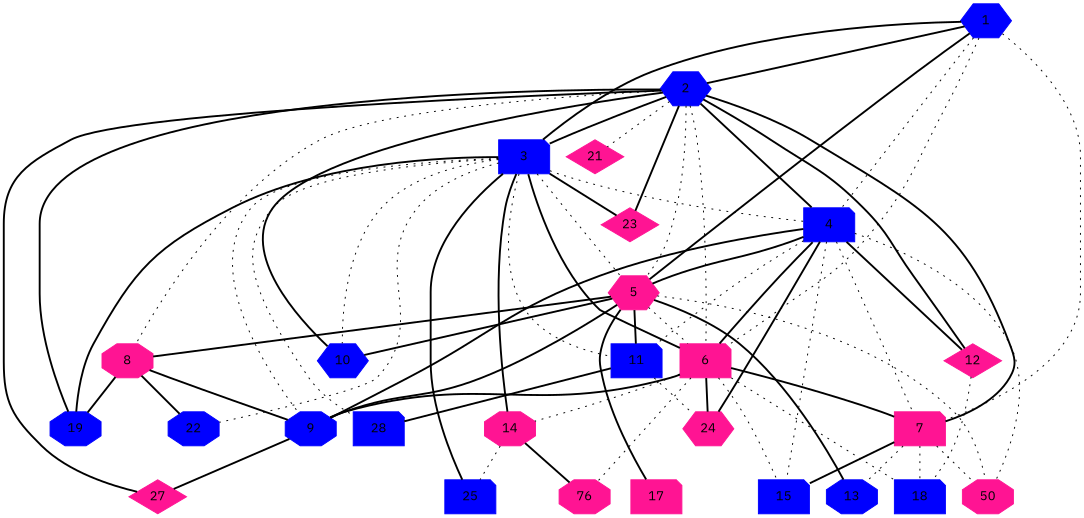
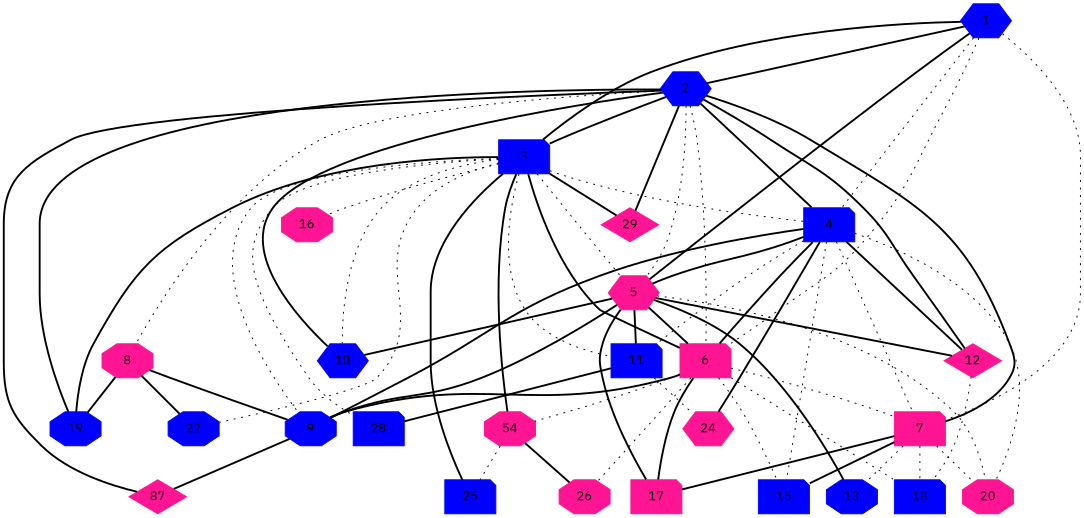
(595, 157) -> none
none -> (307, 225)
(630, 225) -> (630, 225)
(668, 326) -> (668, 326)
(382, 327) -> (841, 334)
(813, 390) -> (813, 390)
(707, 395) -> (669, 426)
(510, 429) -> (510, 429)
none -> (783, 464)
(158, 497) -> (158, 497)
(585, 497) -> (585, 497)
(988, 497) -> (988, 497)
